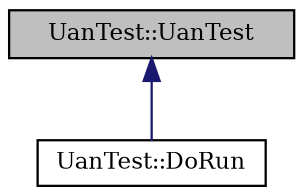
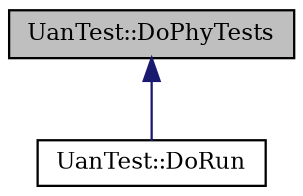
(152, 34) -> (152, 34)
